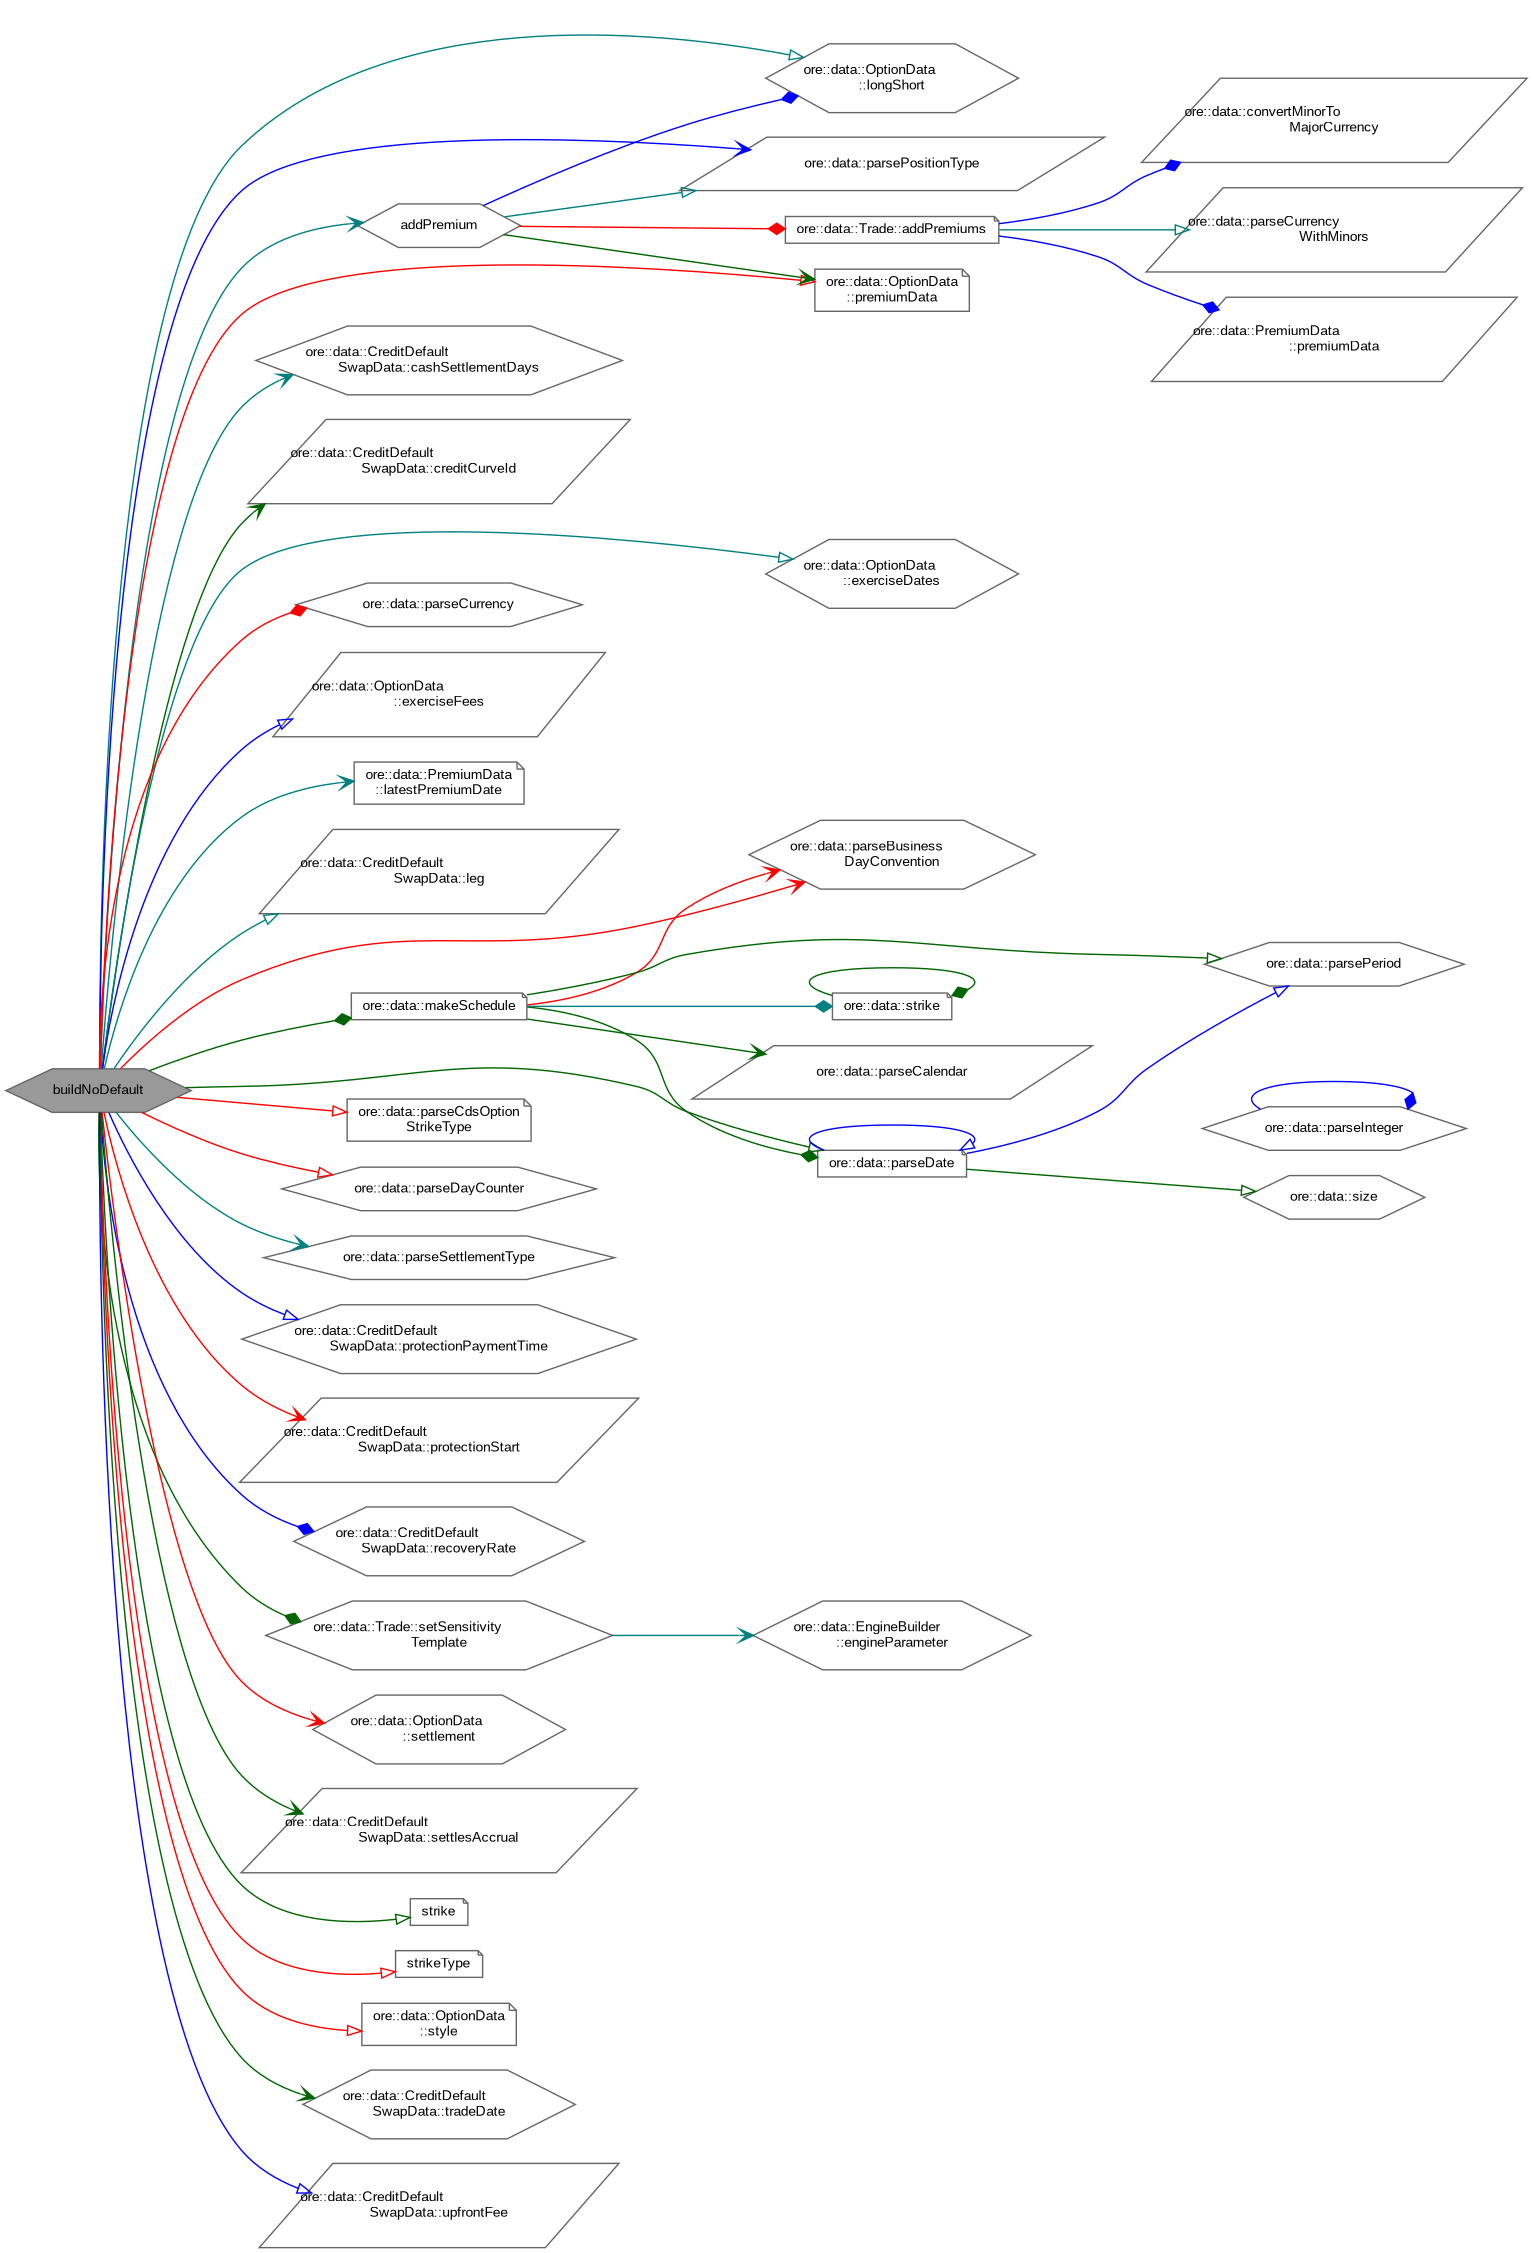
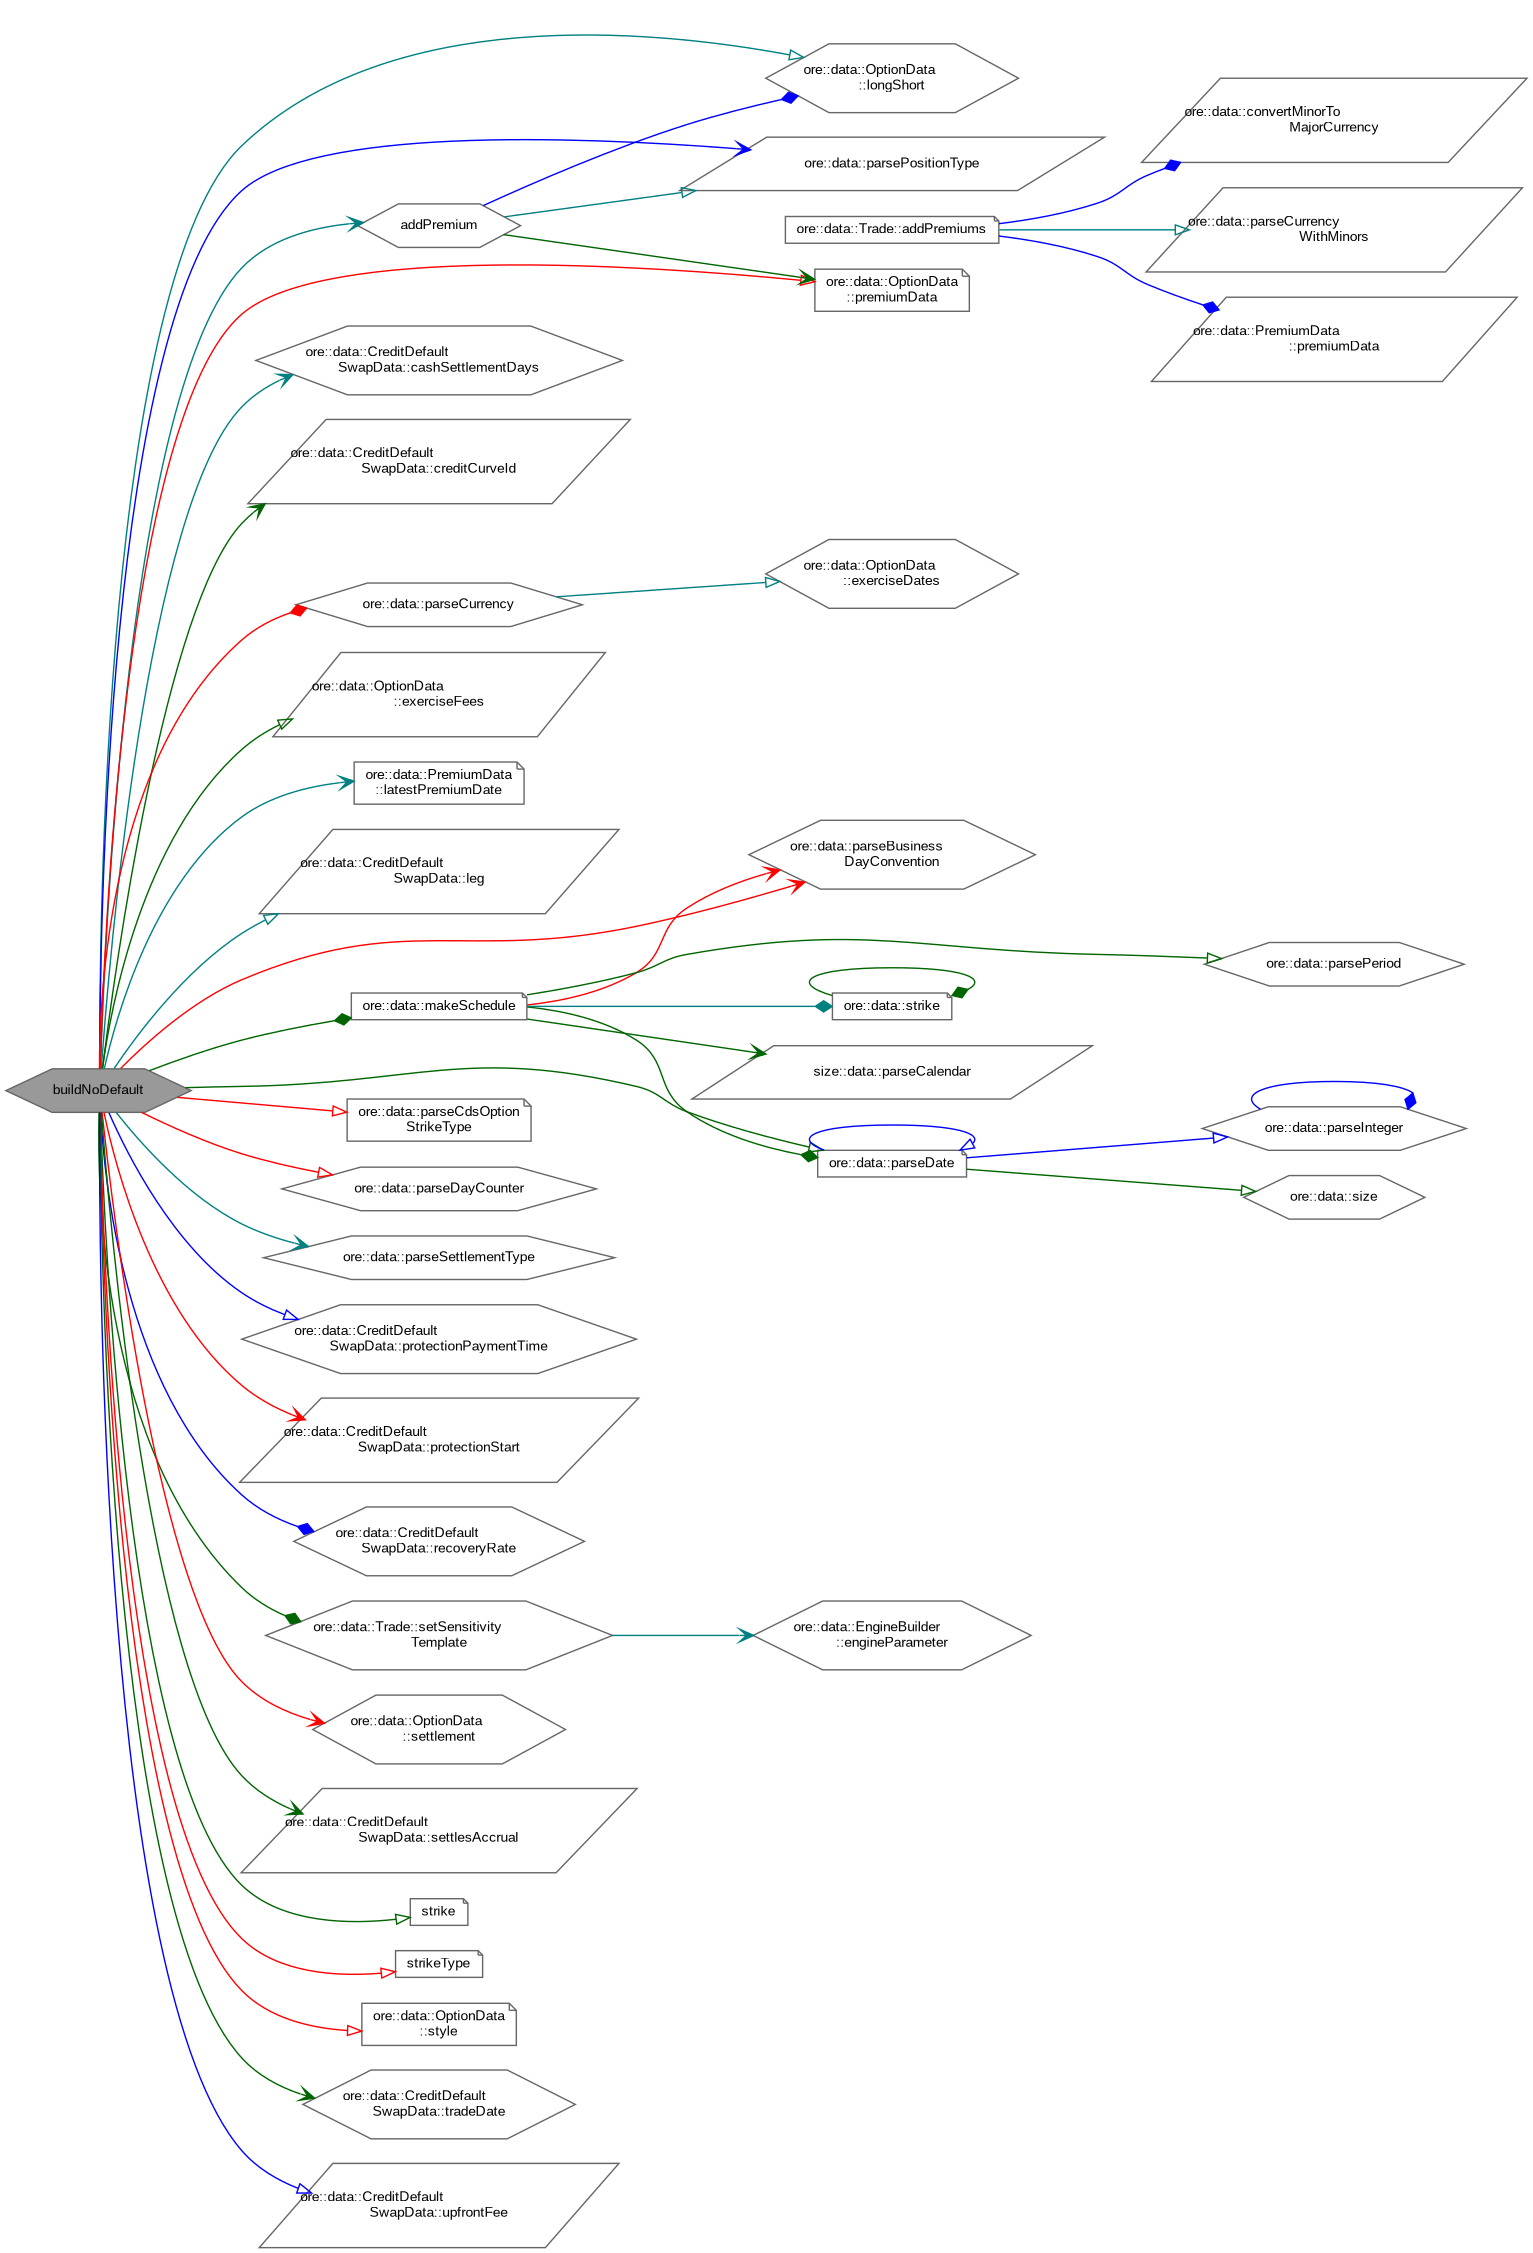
(644, 228) -> none
(251, 565) -> (661, 590)
(155, 876) -> (155, 876)
(892, 1072) -> (892, 1072)
(1127, 1087) -> (1090, 1148)
